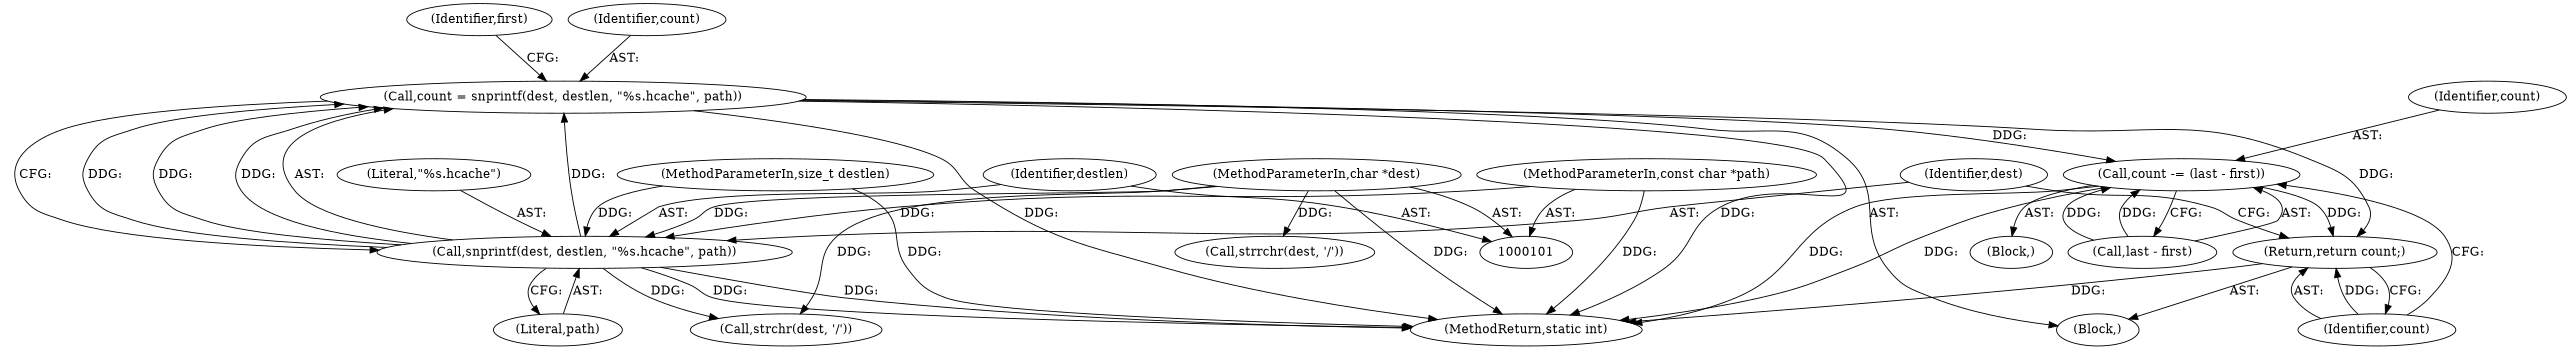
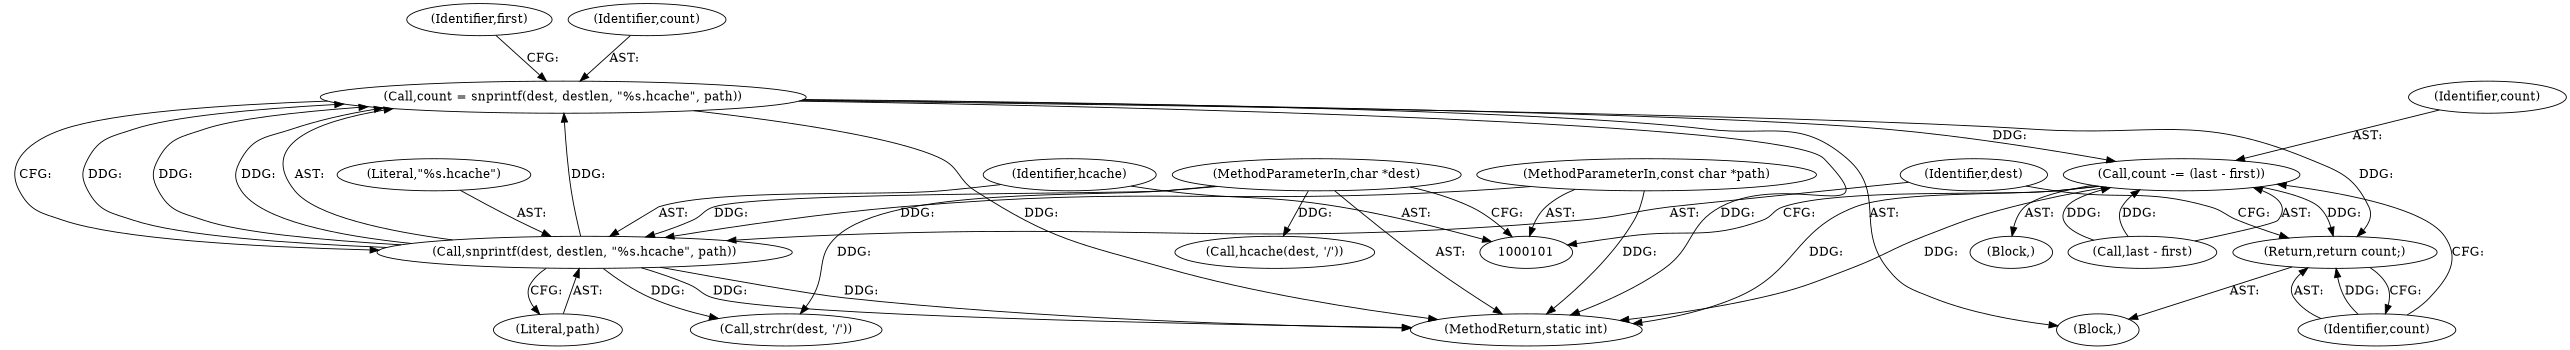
(775, 175) -> none
(1070, 175) -> (1070, 175)
(2169, 210) -> (1848, 197)
(1509, 214) -> (1509, 214)
(1275, 252) -> (1275, 252)
(1453, 252) -> (1453, 252)
(1950, 296) -> none
